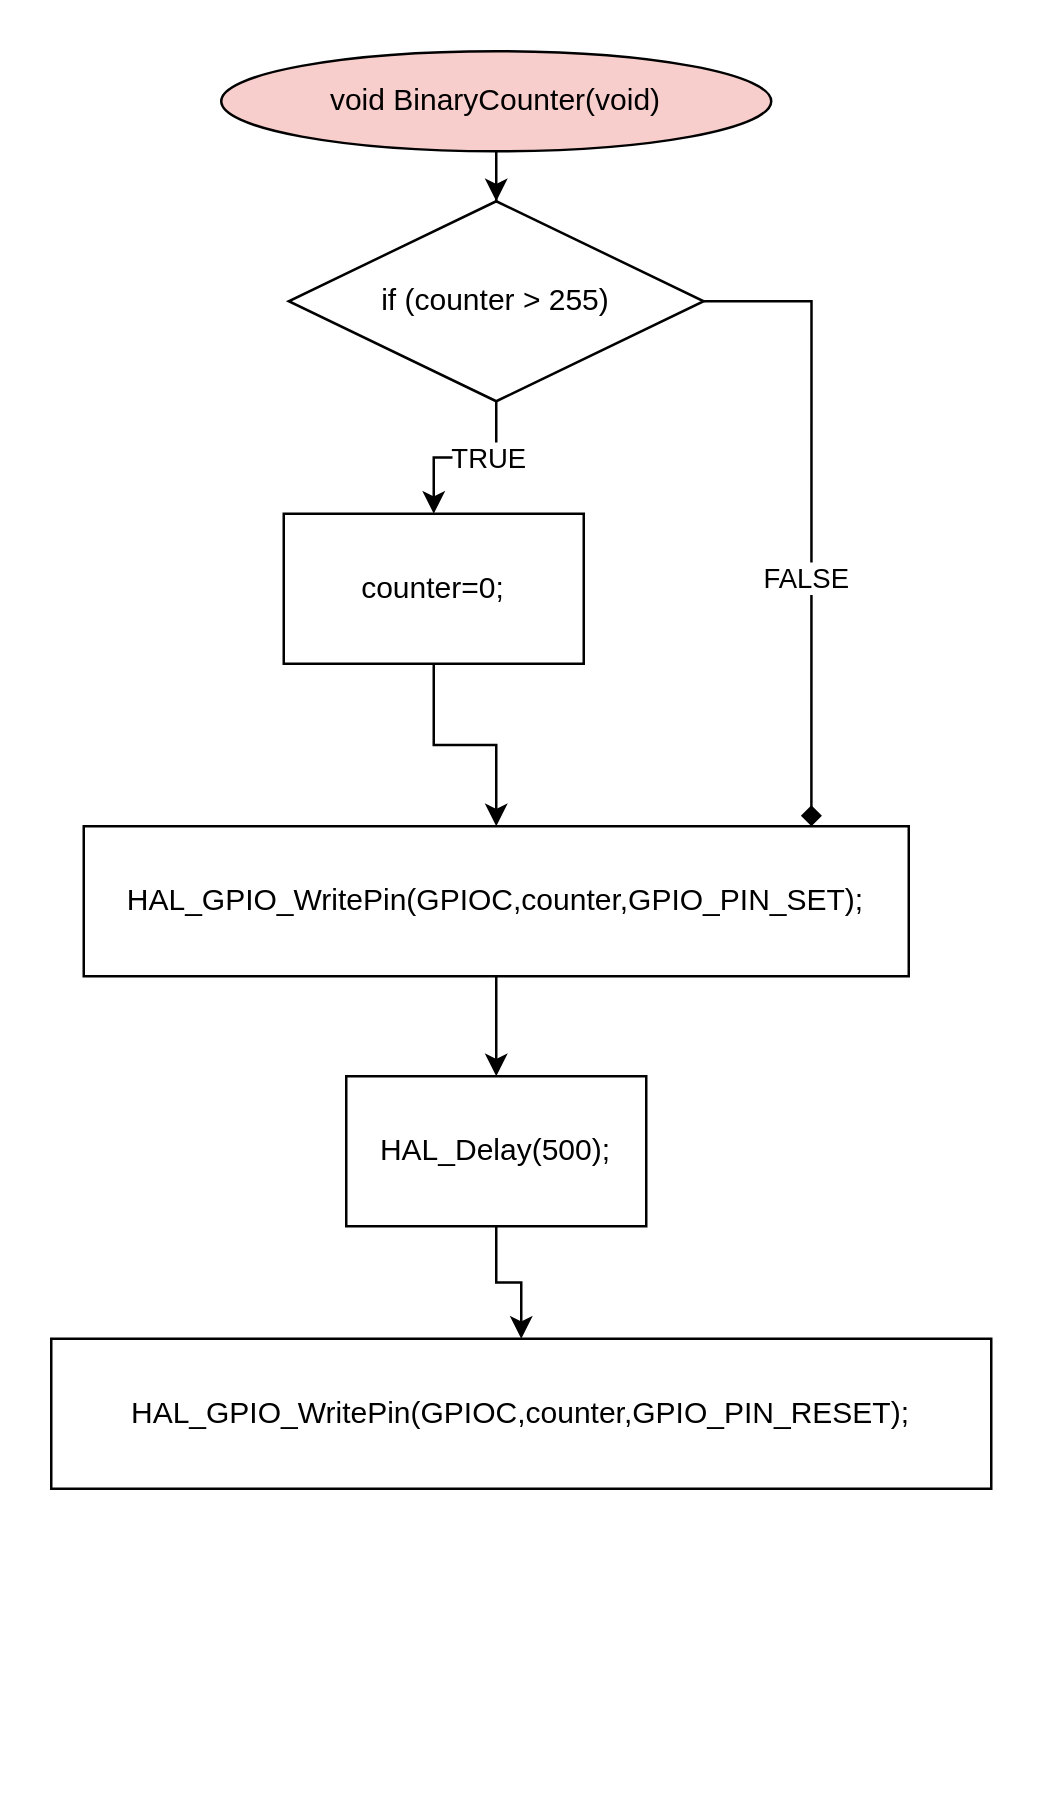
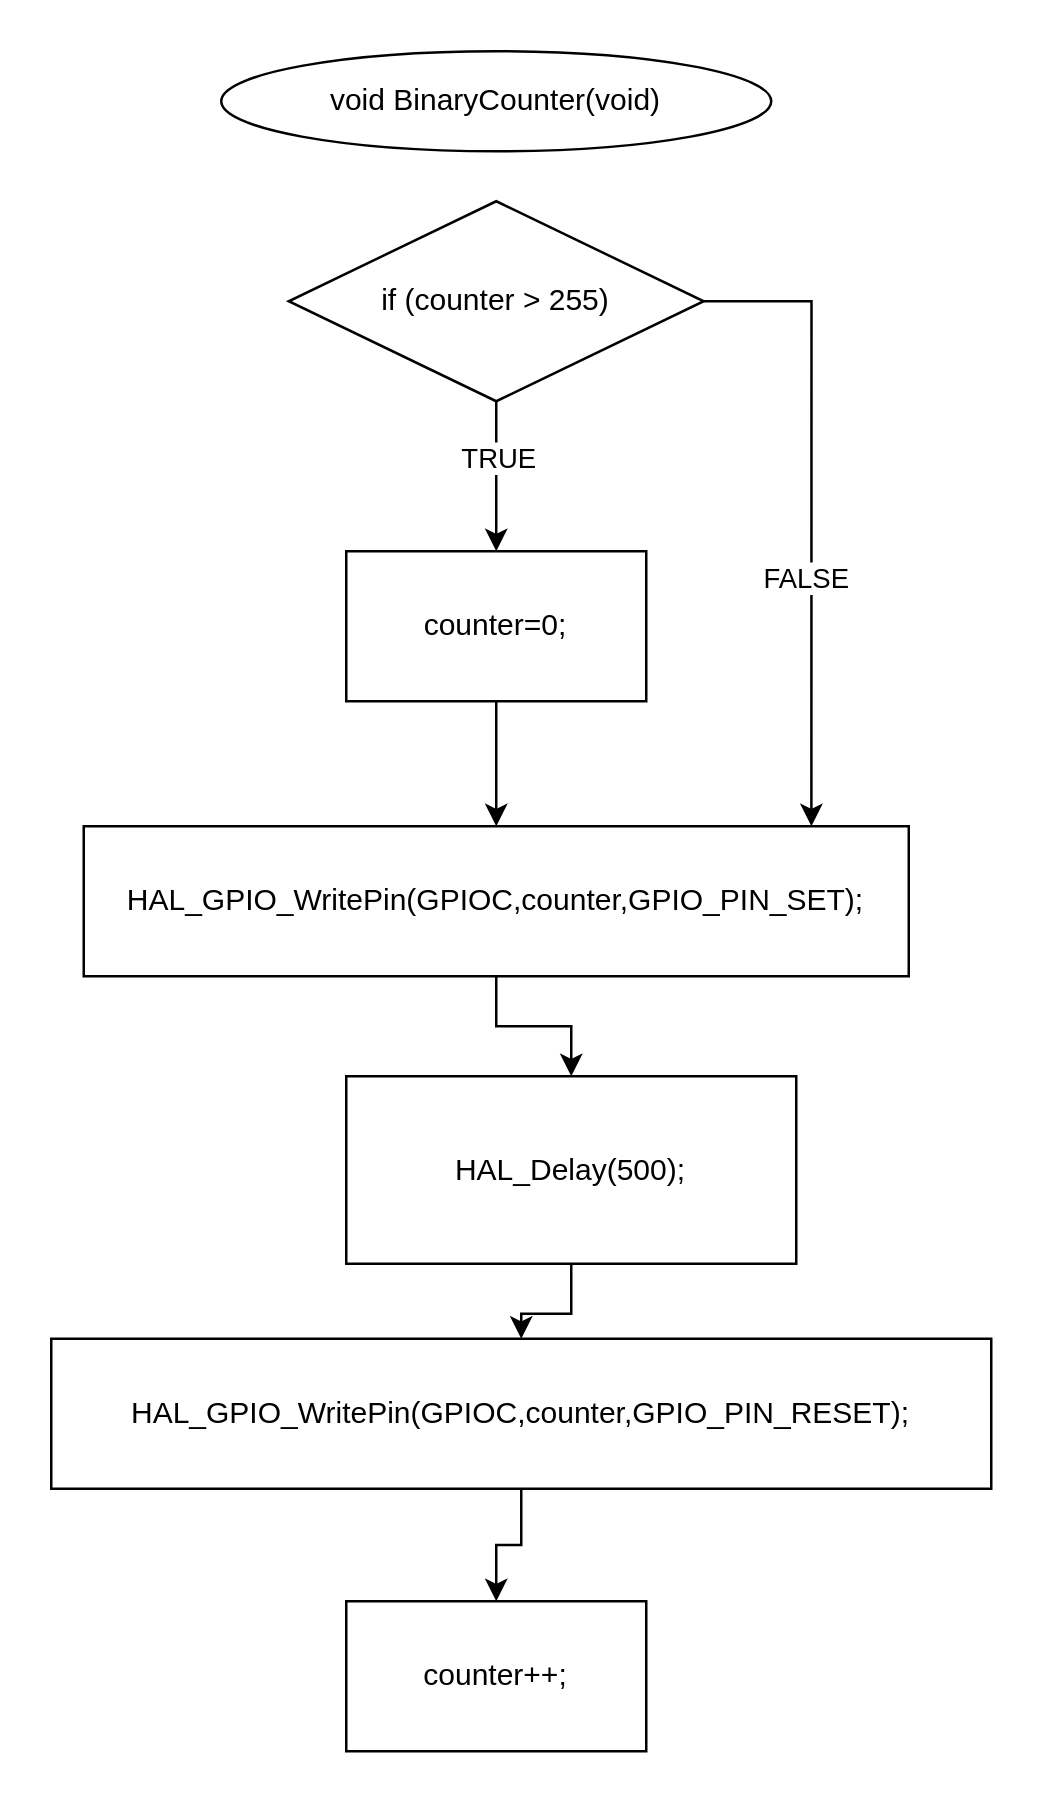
(496, 101) -> (496, 101)
(496, 184) -> none
(434, 589) -> (496, 626)
(811, 806) -> (811, 807)
(496, 1151) -> (571, 1170)
none -> (517, 1545)
none -> (496, 1676)
